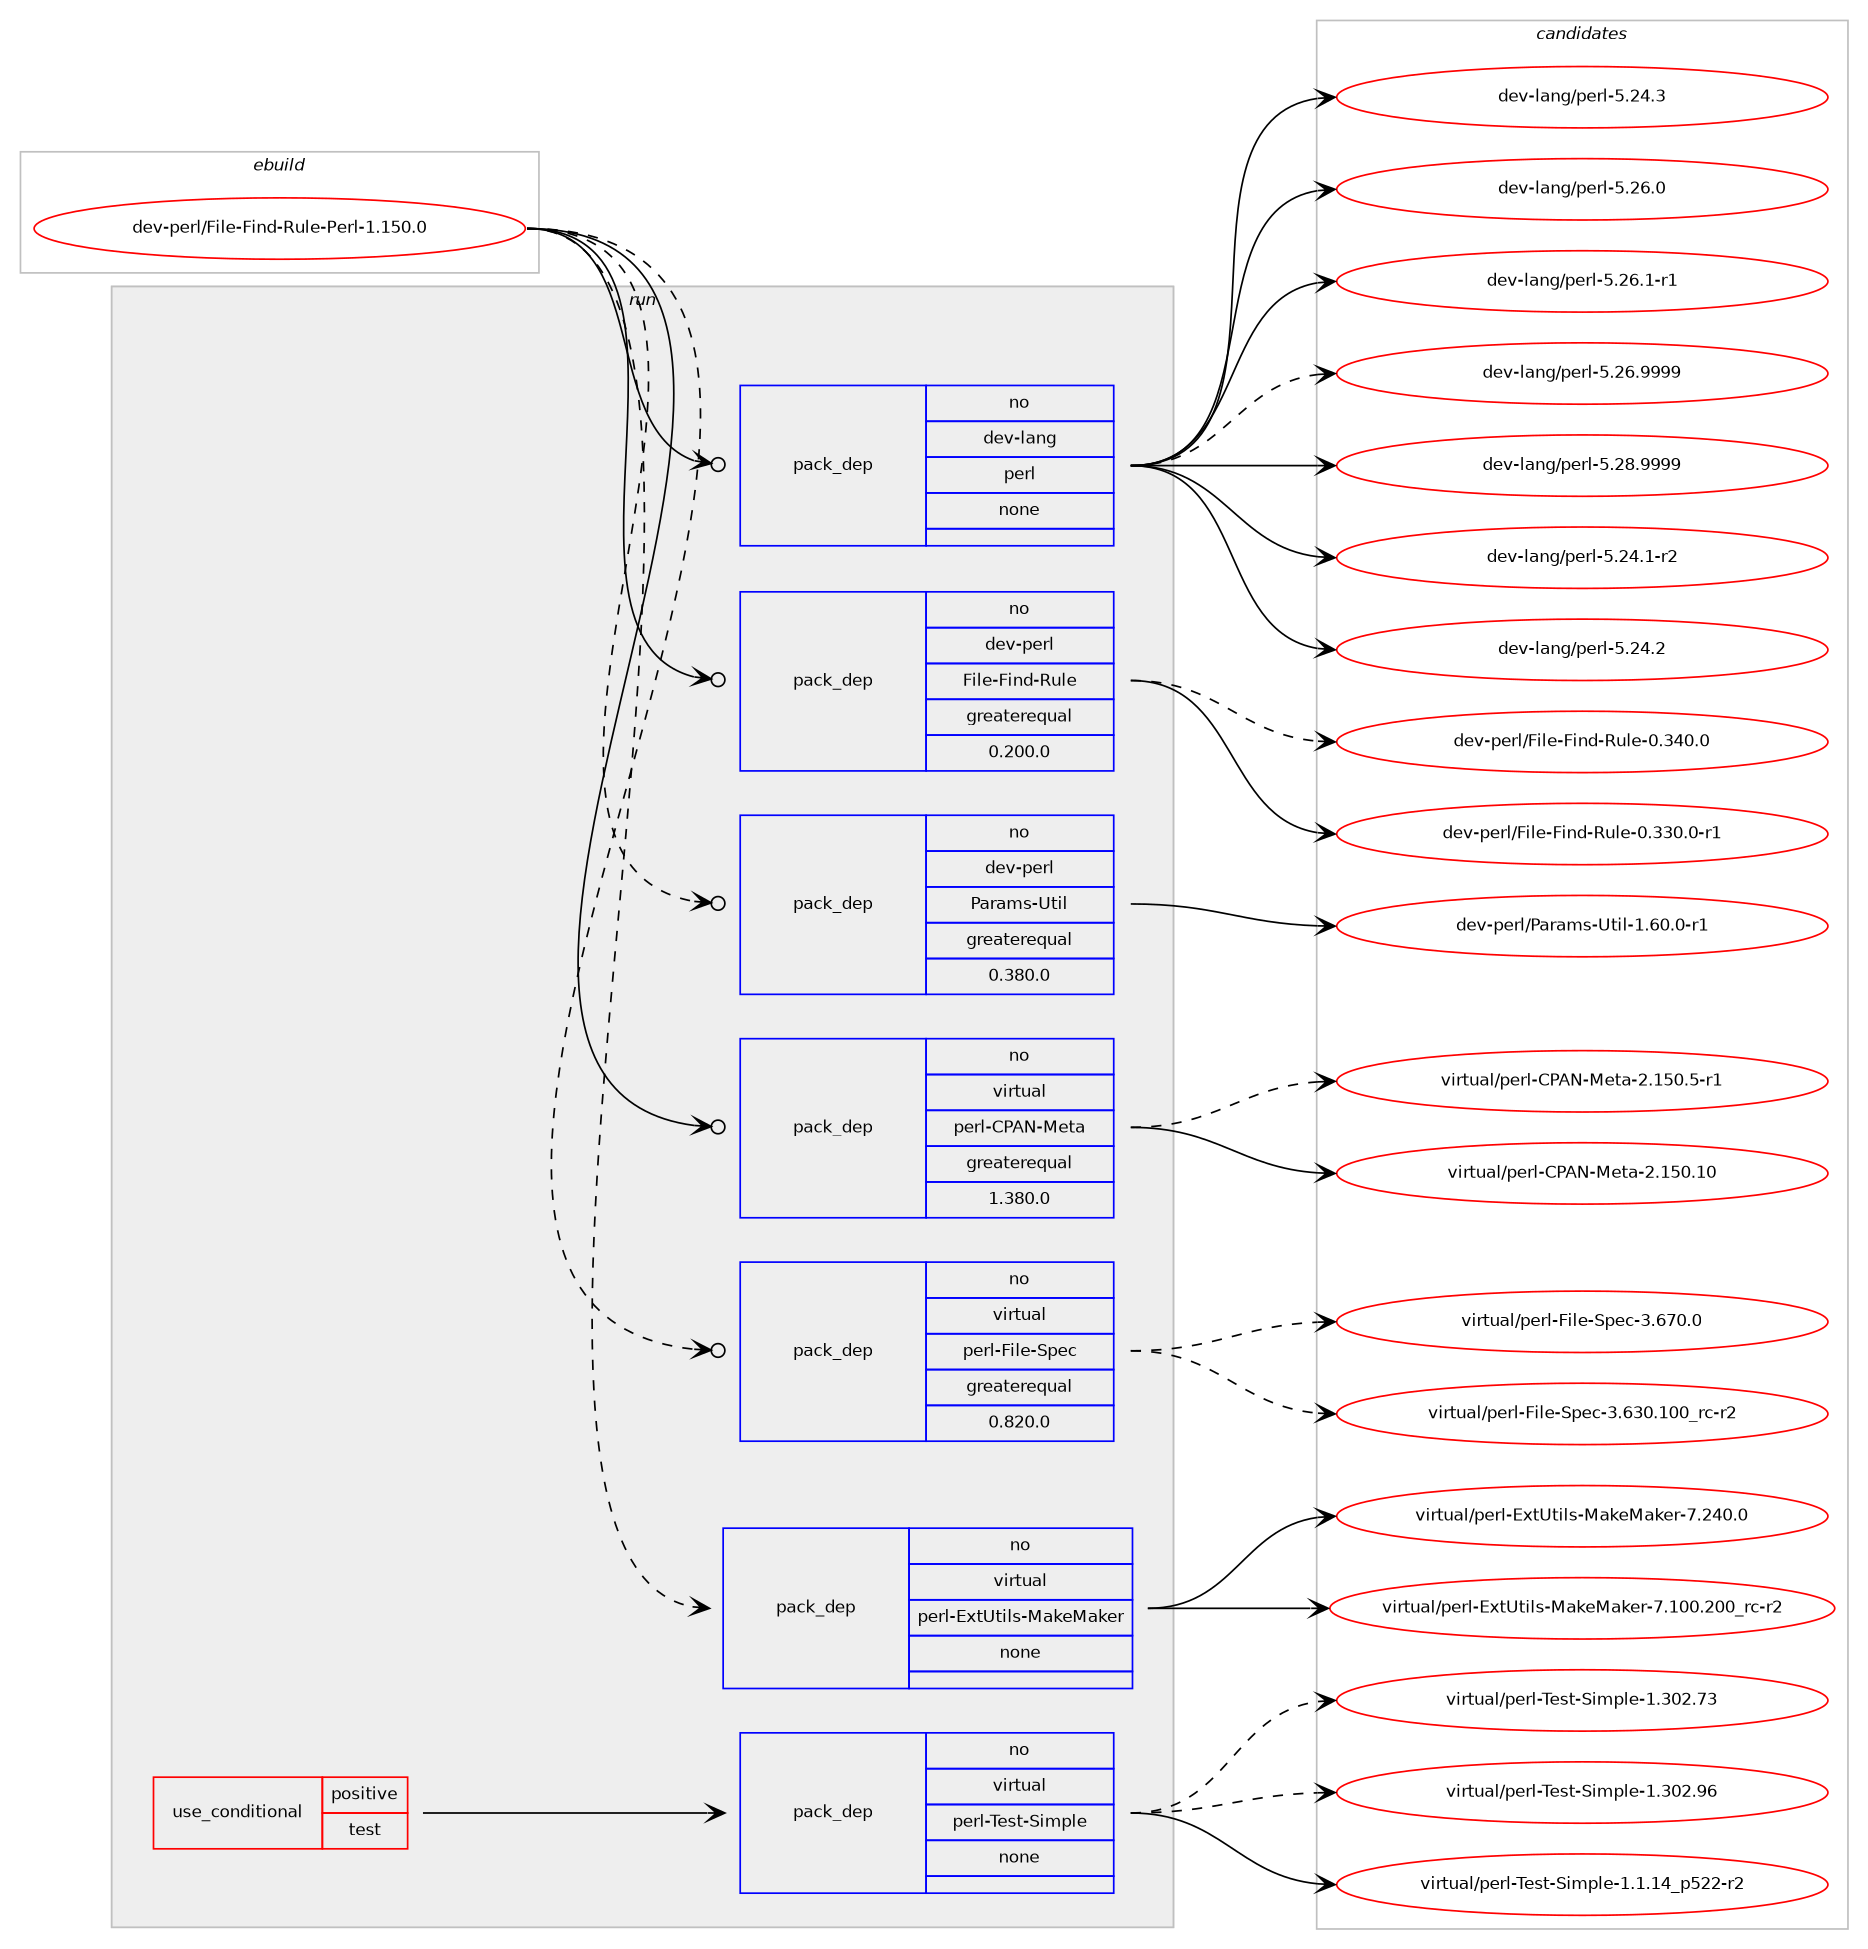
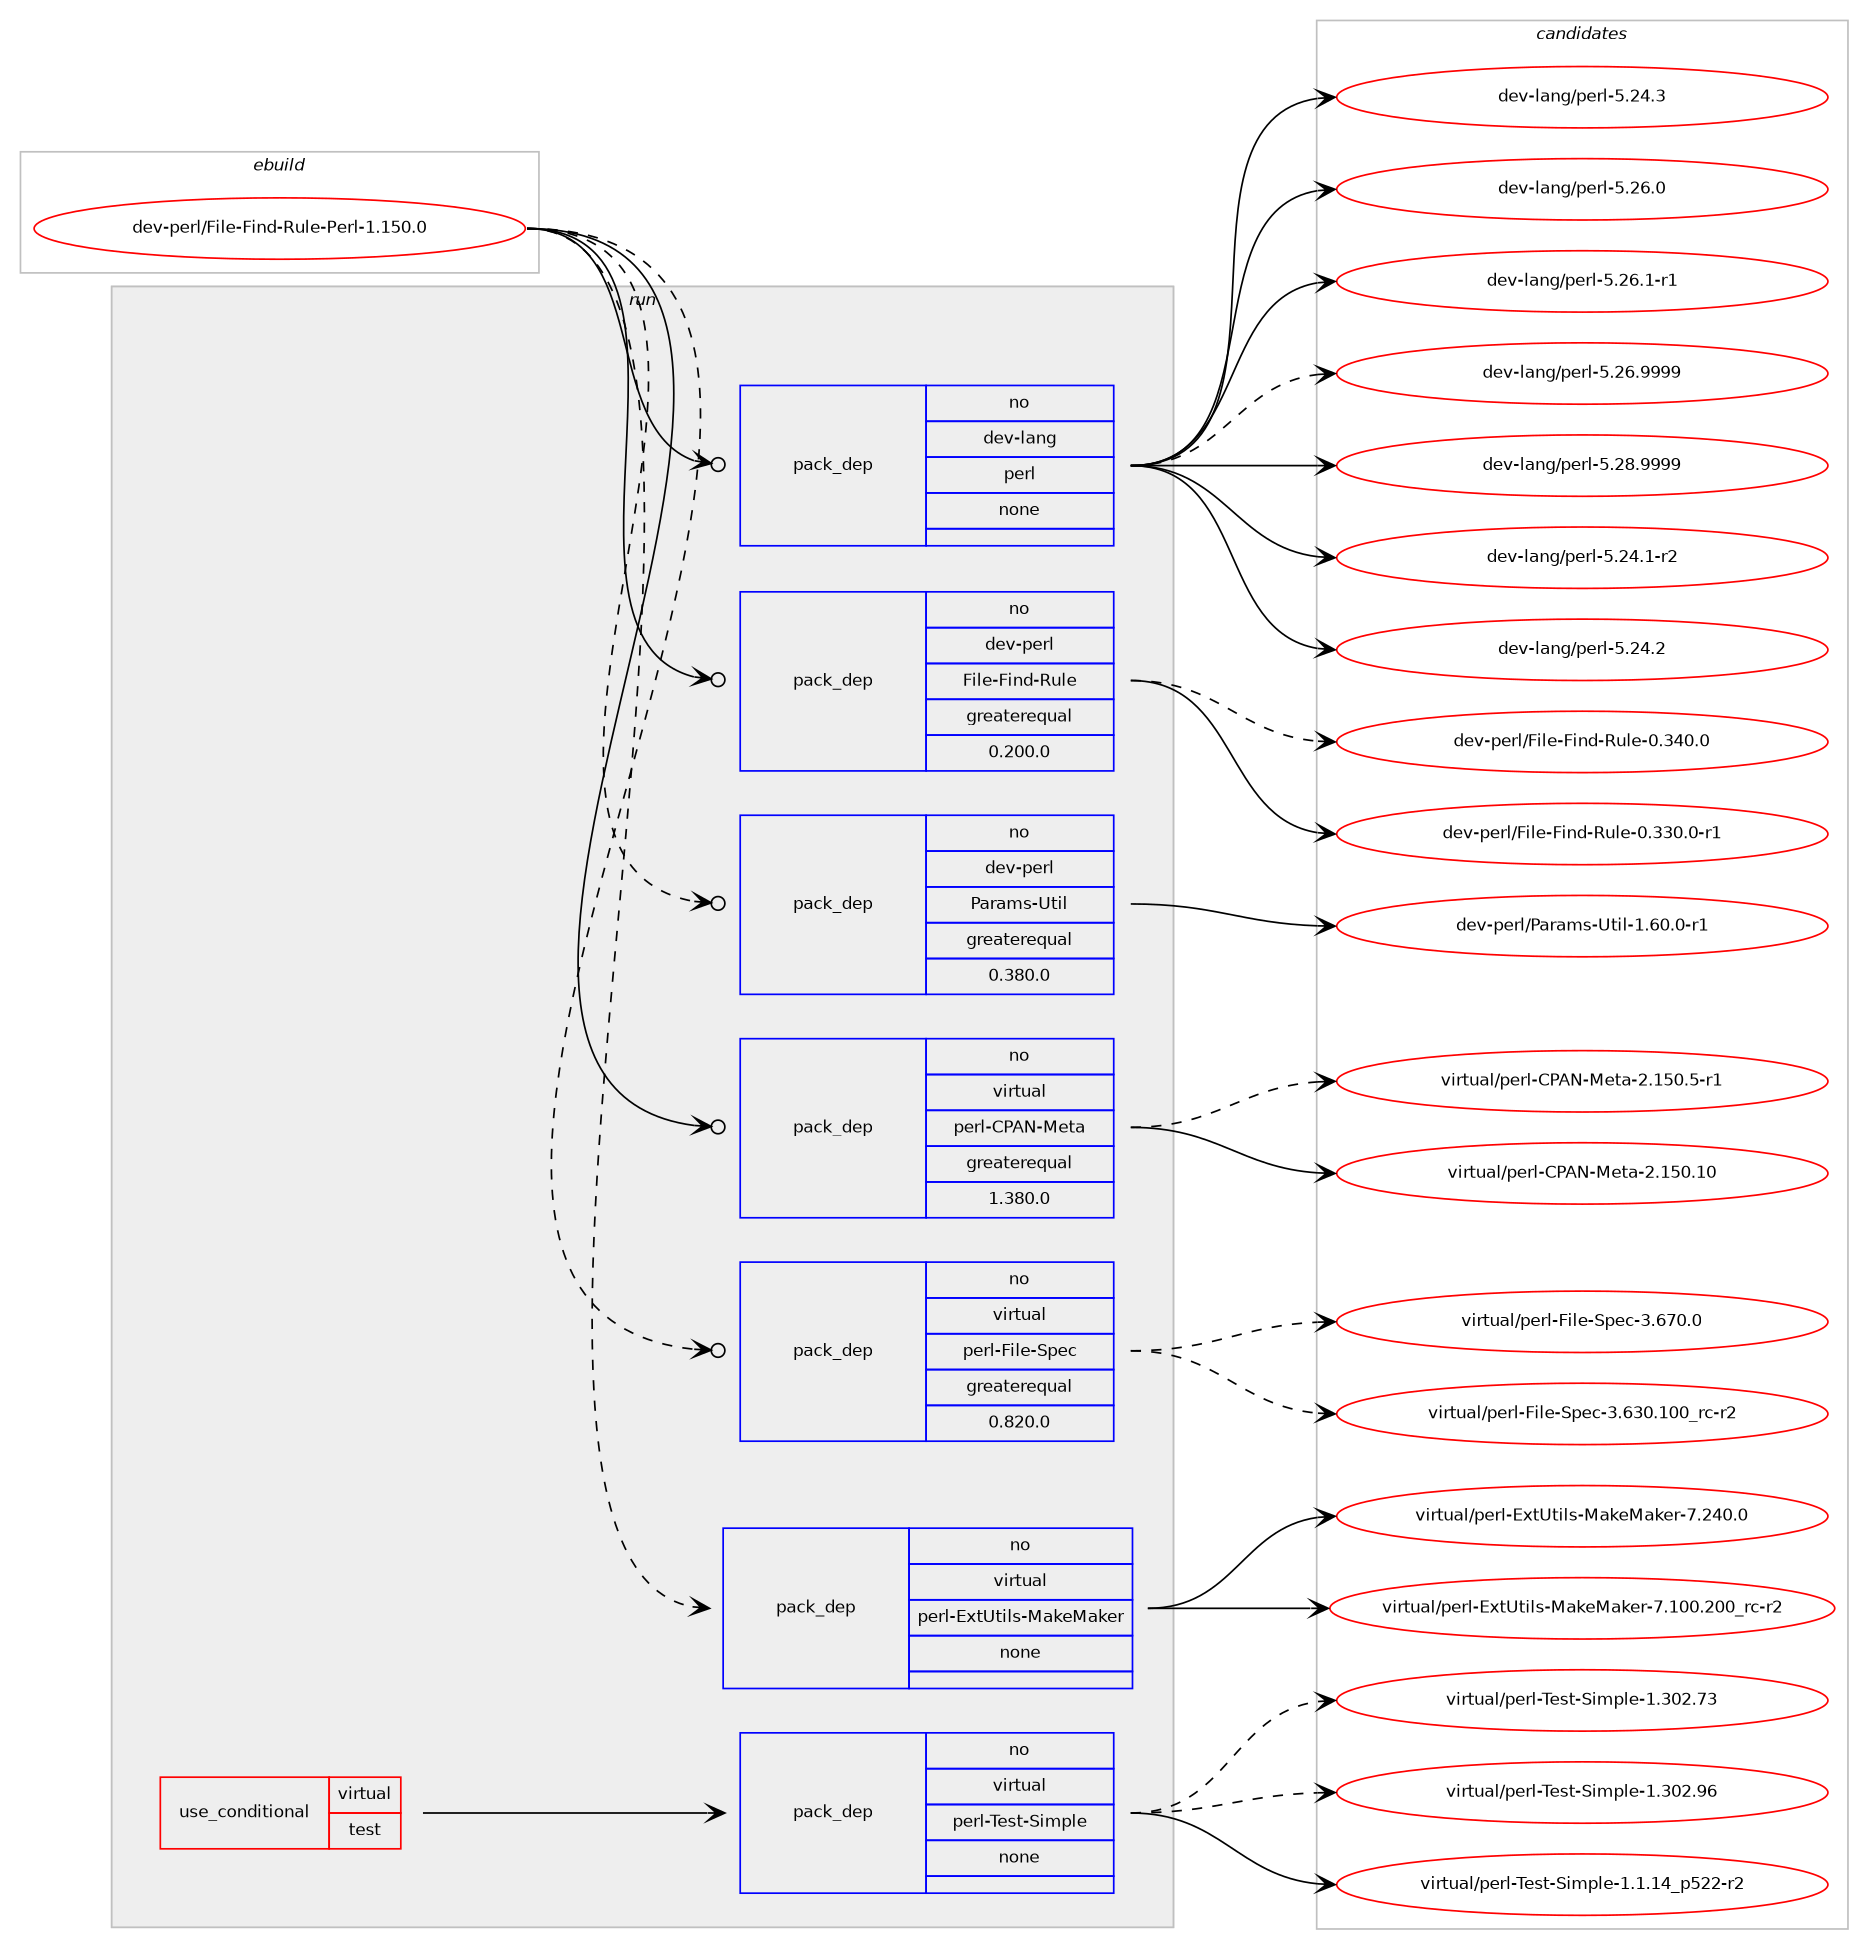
(365, 1794) -> (365, 1794)
